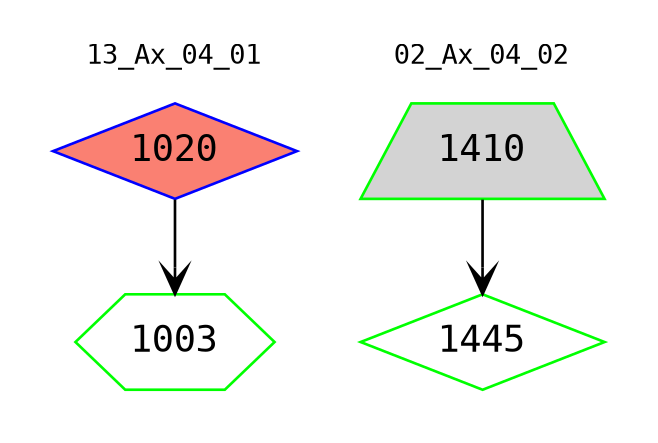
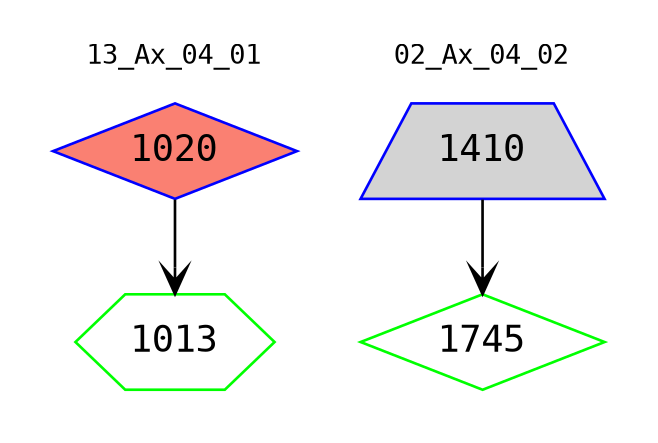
(483, 151) -> (483, 151)
(175, 342) -> (175, 342)
(483, 342) -> (483, 342)
